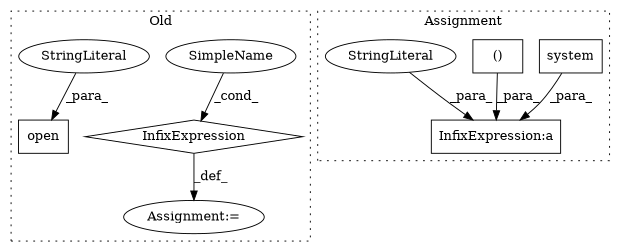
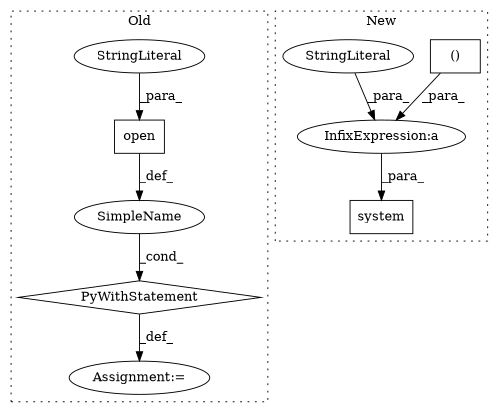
(464, 22) -> (381, 22)
(547, 95) -> (381, 172)
(194, 137) -> (139, 297)
(496, 137) -> (381, 137)
none -> (139, 172)
